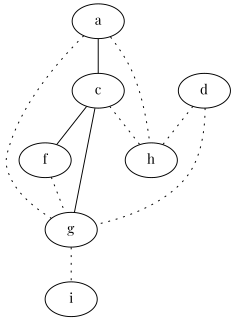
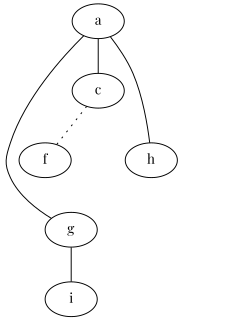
(138, 87) -> (138, 87)
(204, 91) -> none
(17, 126) -> (17, 126)
(72, 126) -> (72, 126)
(125, 126) -> none
(85, 160) -> none
(58, 195) -> none
(71, 265) -> (71, 265)
